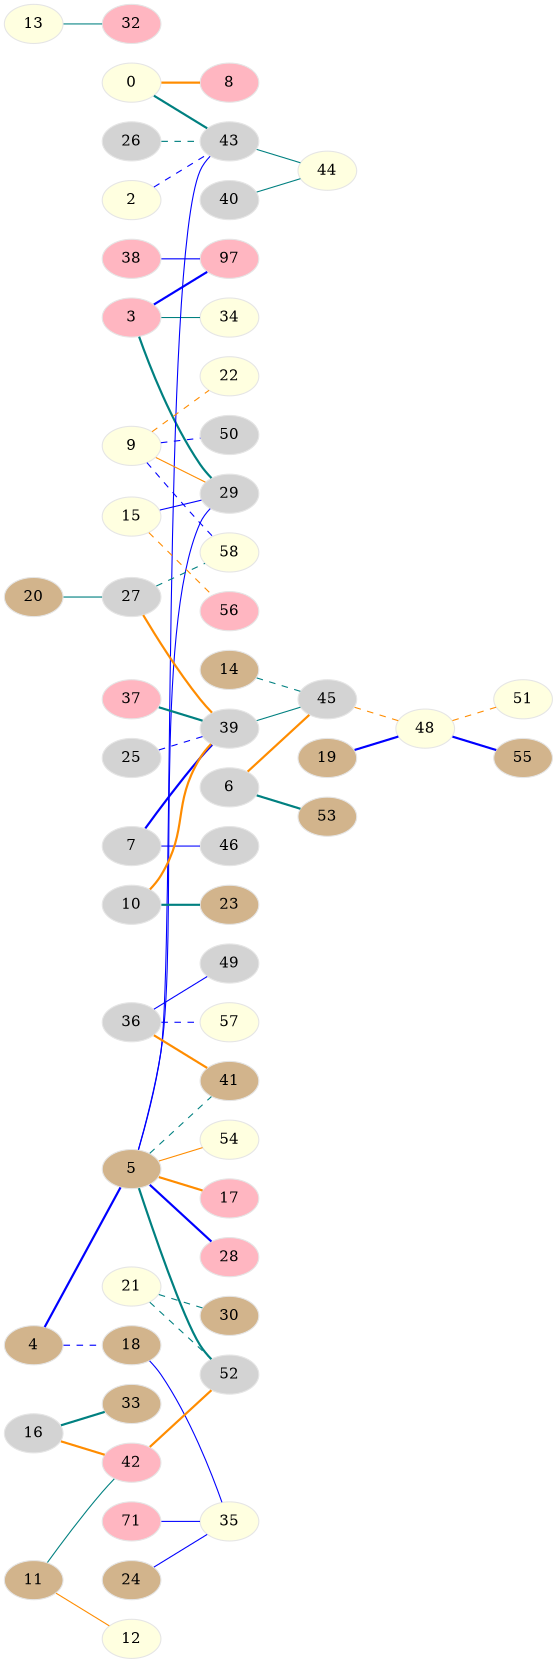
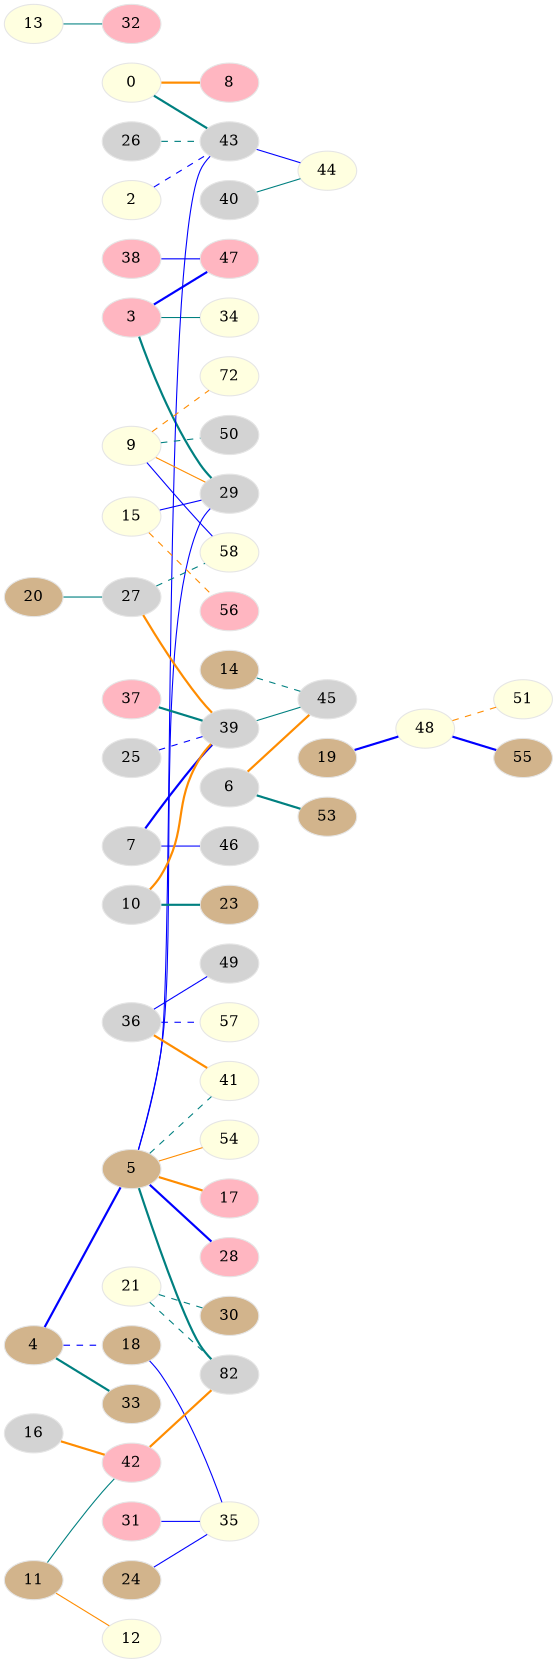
(279, 156) -> (279, 156)
(229, 259) -> (229, 259)
(229, 376) -> (229, 376)
(181, 440) -> (181, 440)
(189, 511) -> (189, 511)
(376, 714) -> none
(229, 1081) -> (229, 1081)
(229, 1375) -> (229, 1375)
(83, 1419) -> (83, 1375)
(132, 1521) -> (132, 1521)
